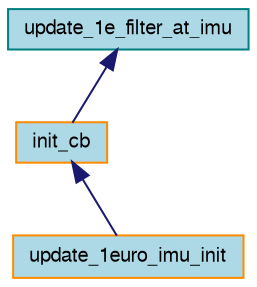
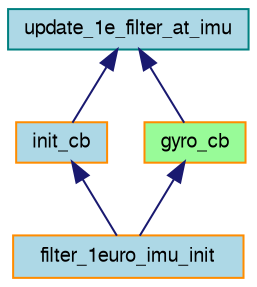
none -> (195, 142)
(128, 257) -> (128, 257)
